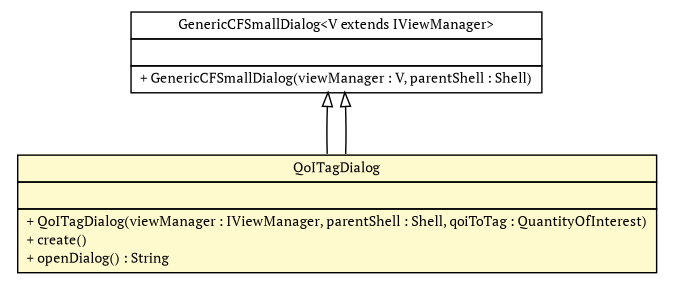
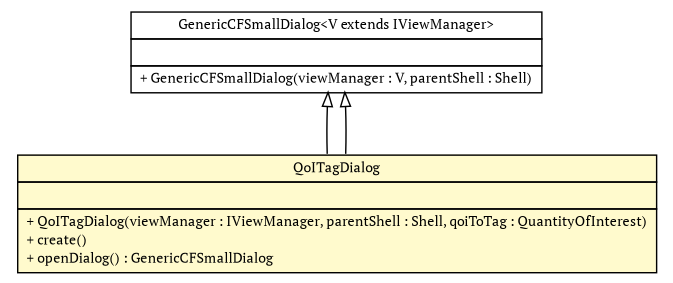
(98, 259) -> (150, 259)
